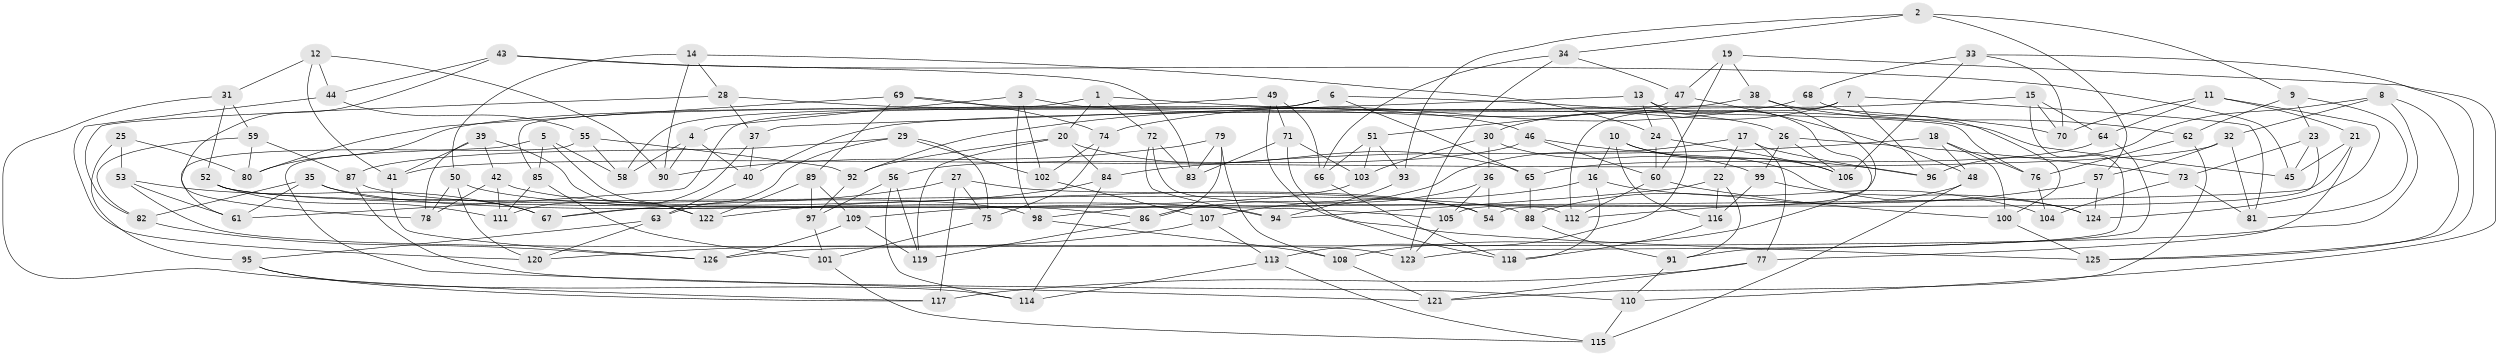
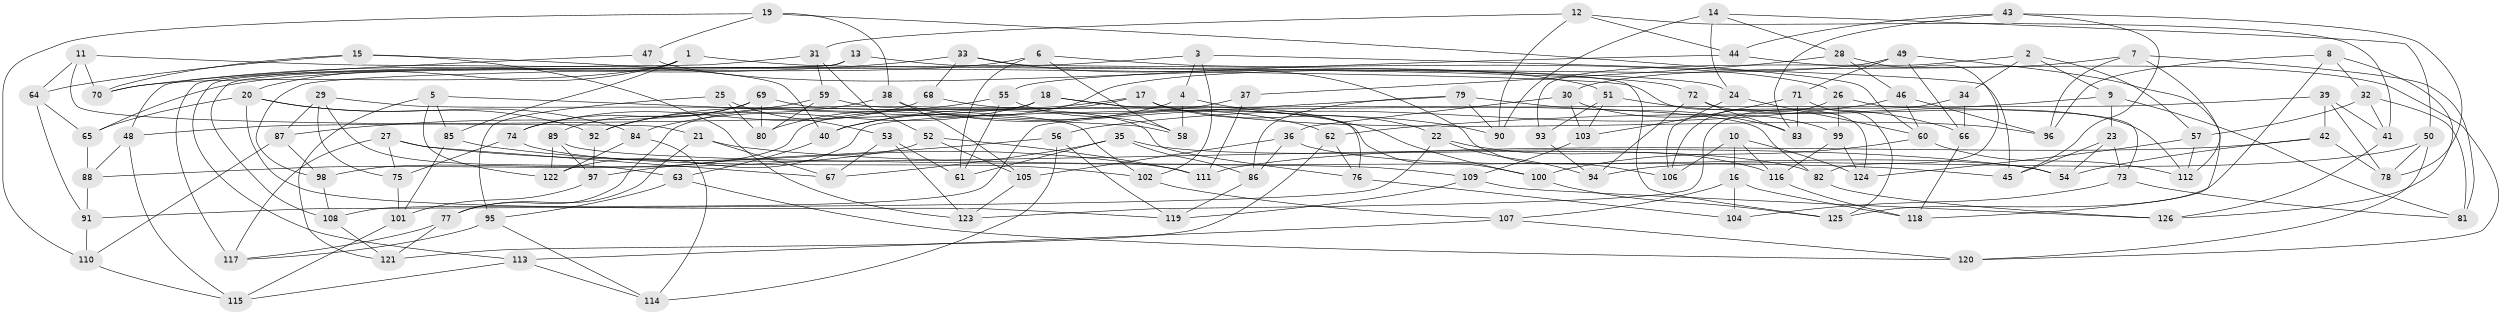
(1623, 72) -> none
(1409, 104) -> none
